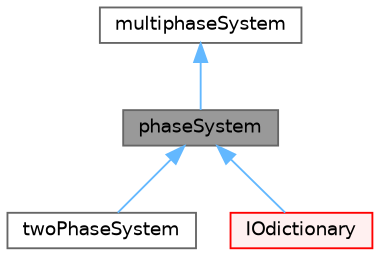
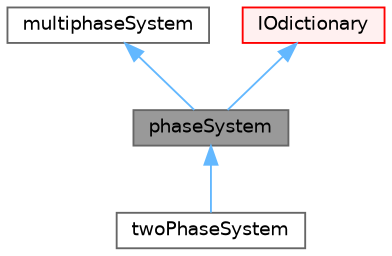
(258, 186) -> (255, 83)
